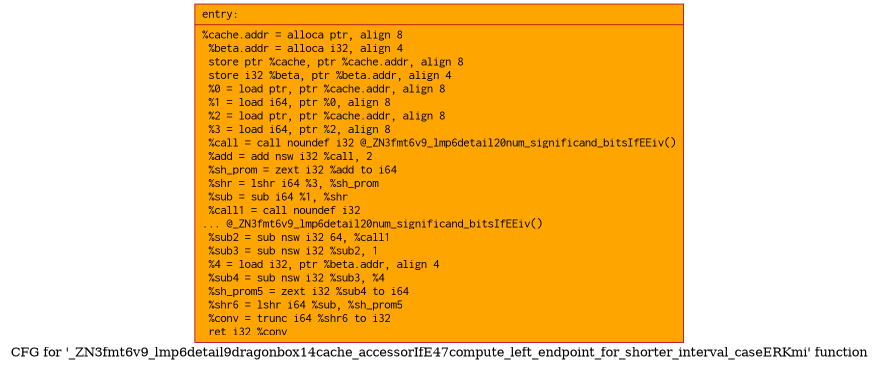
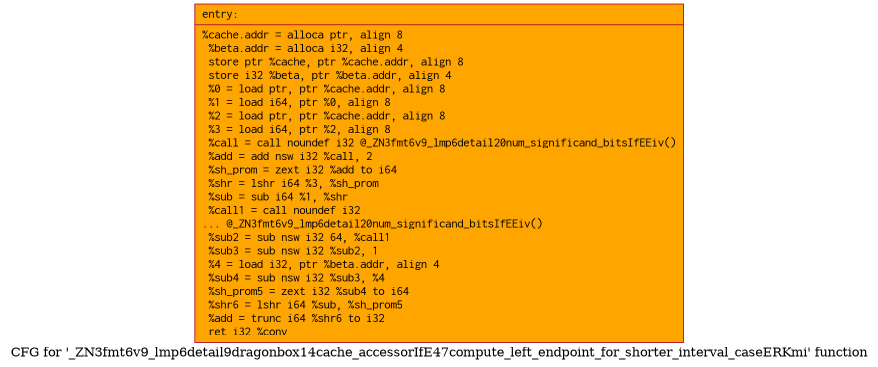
(297, 318) -> (293, 318)
